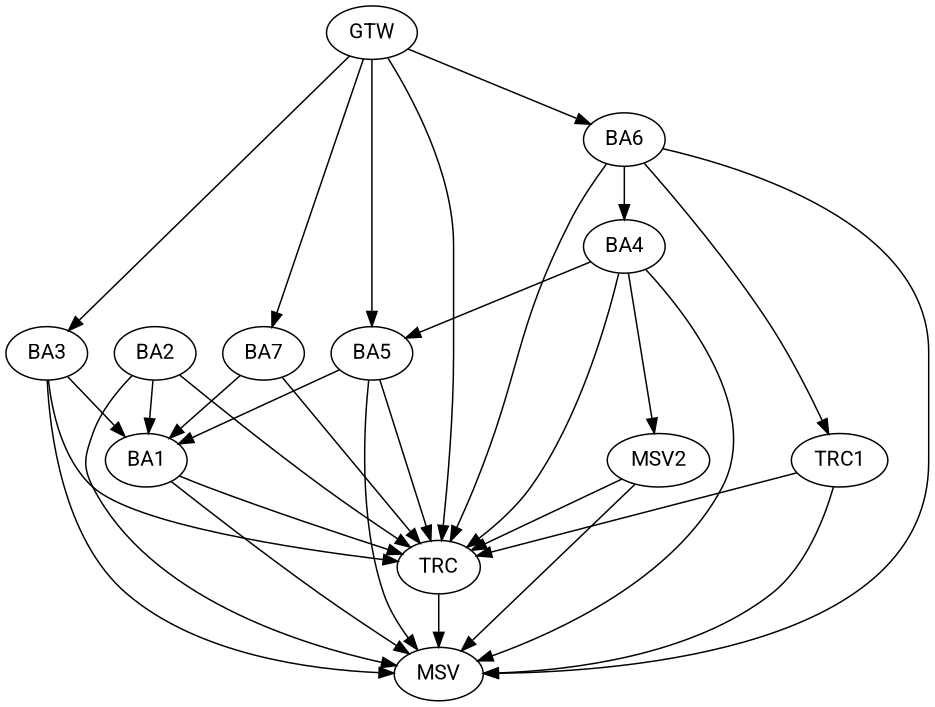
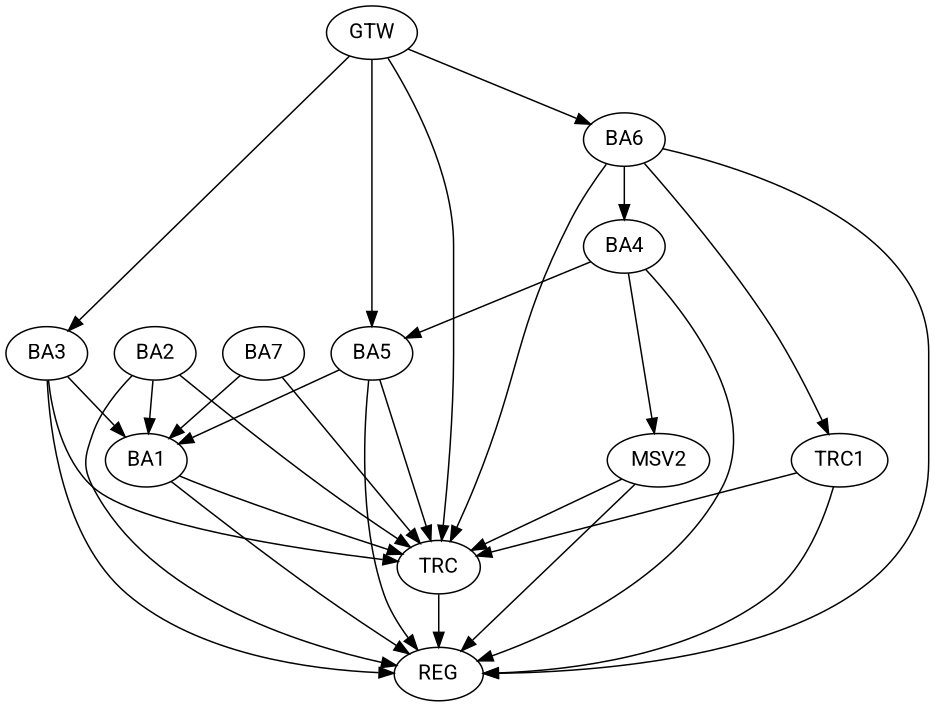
(320, 186) -> none
(570, 418) -> none
(439, 674) -> (439, 674)
